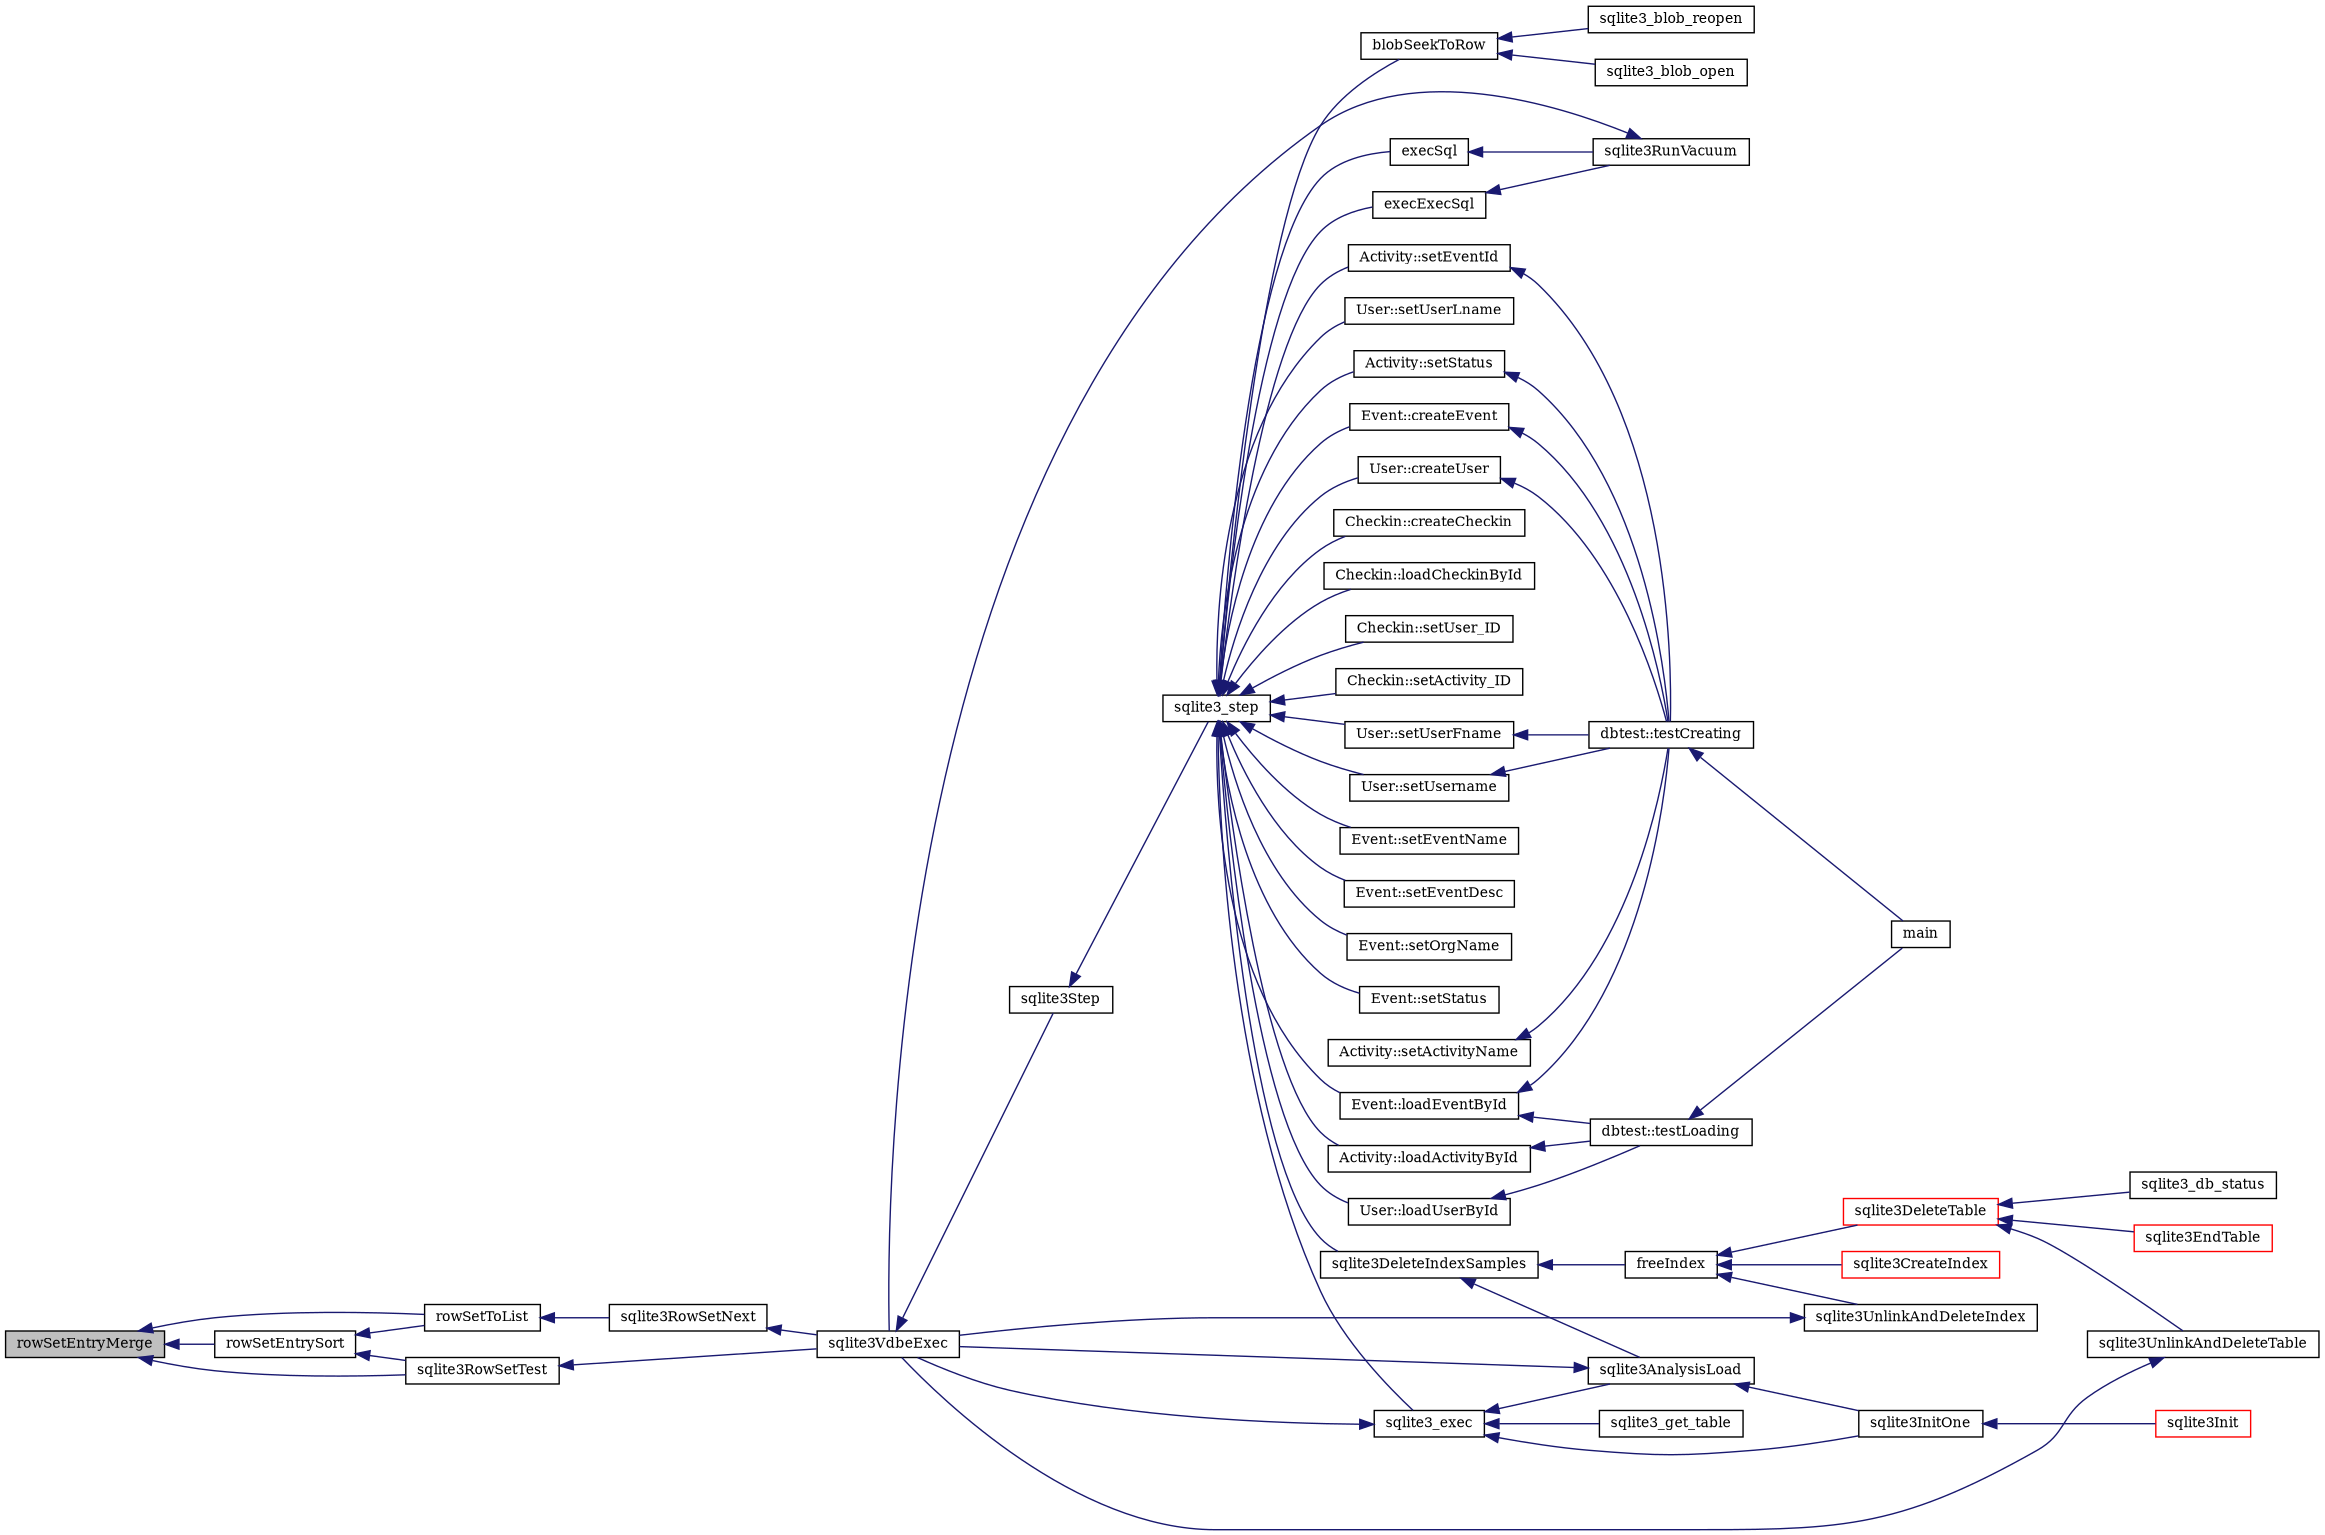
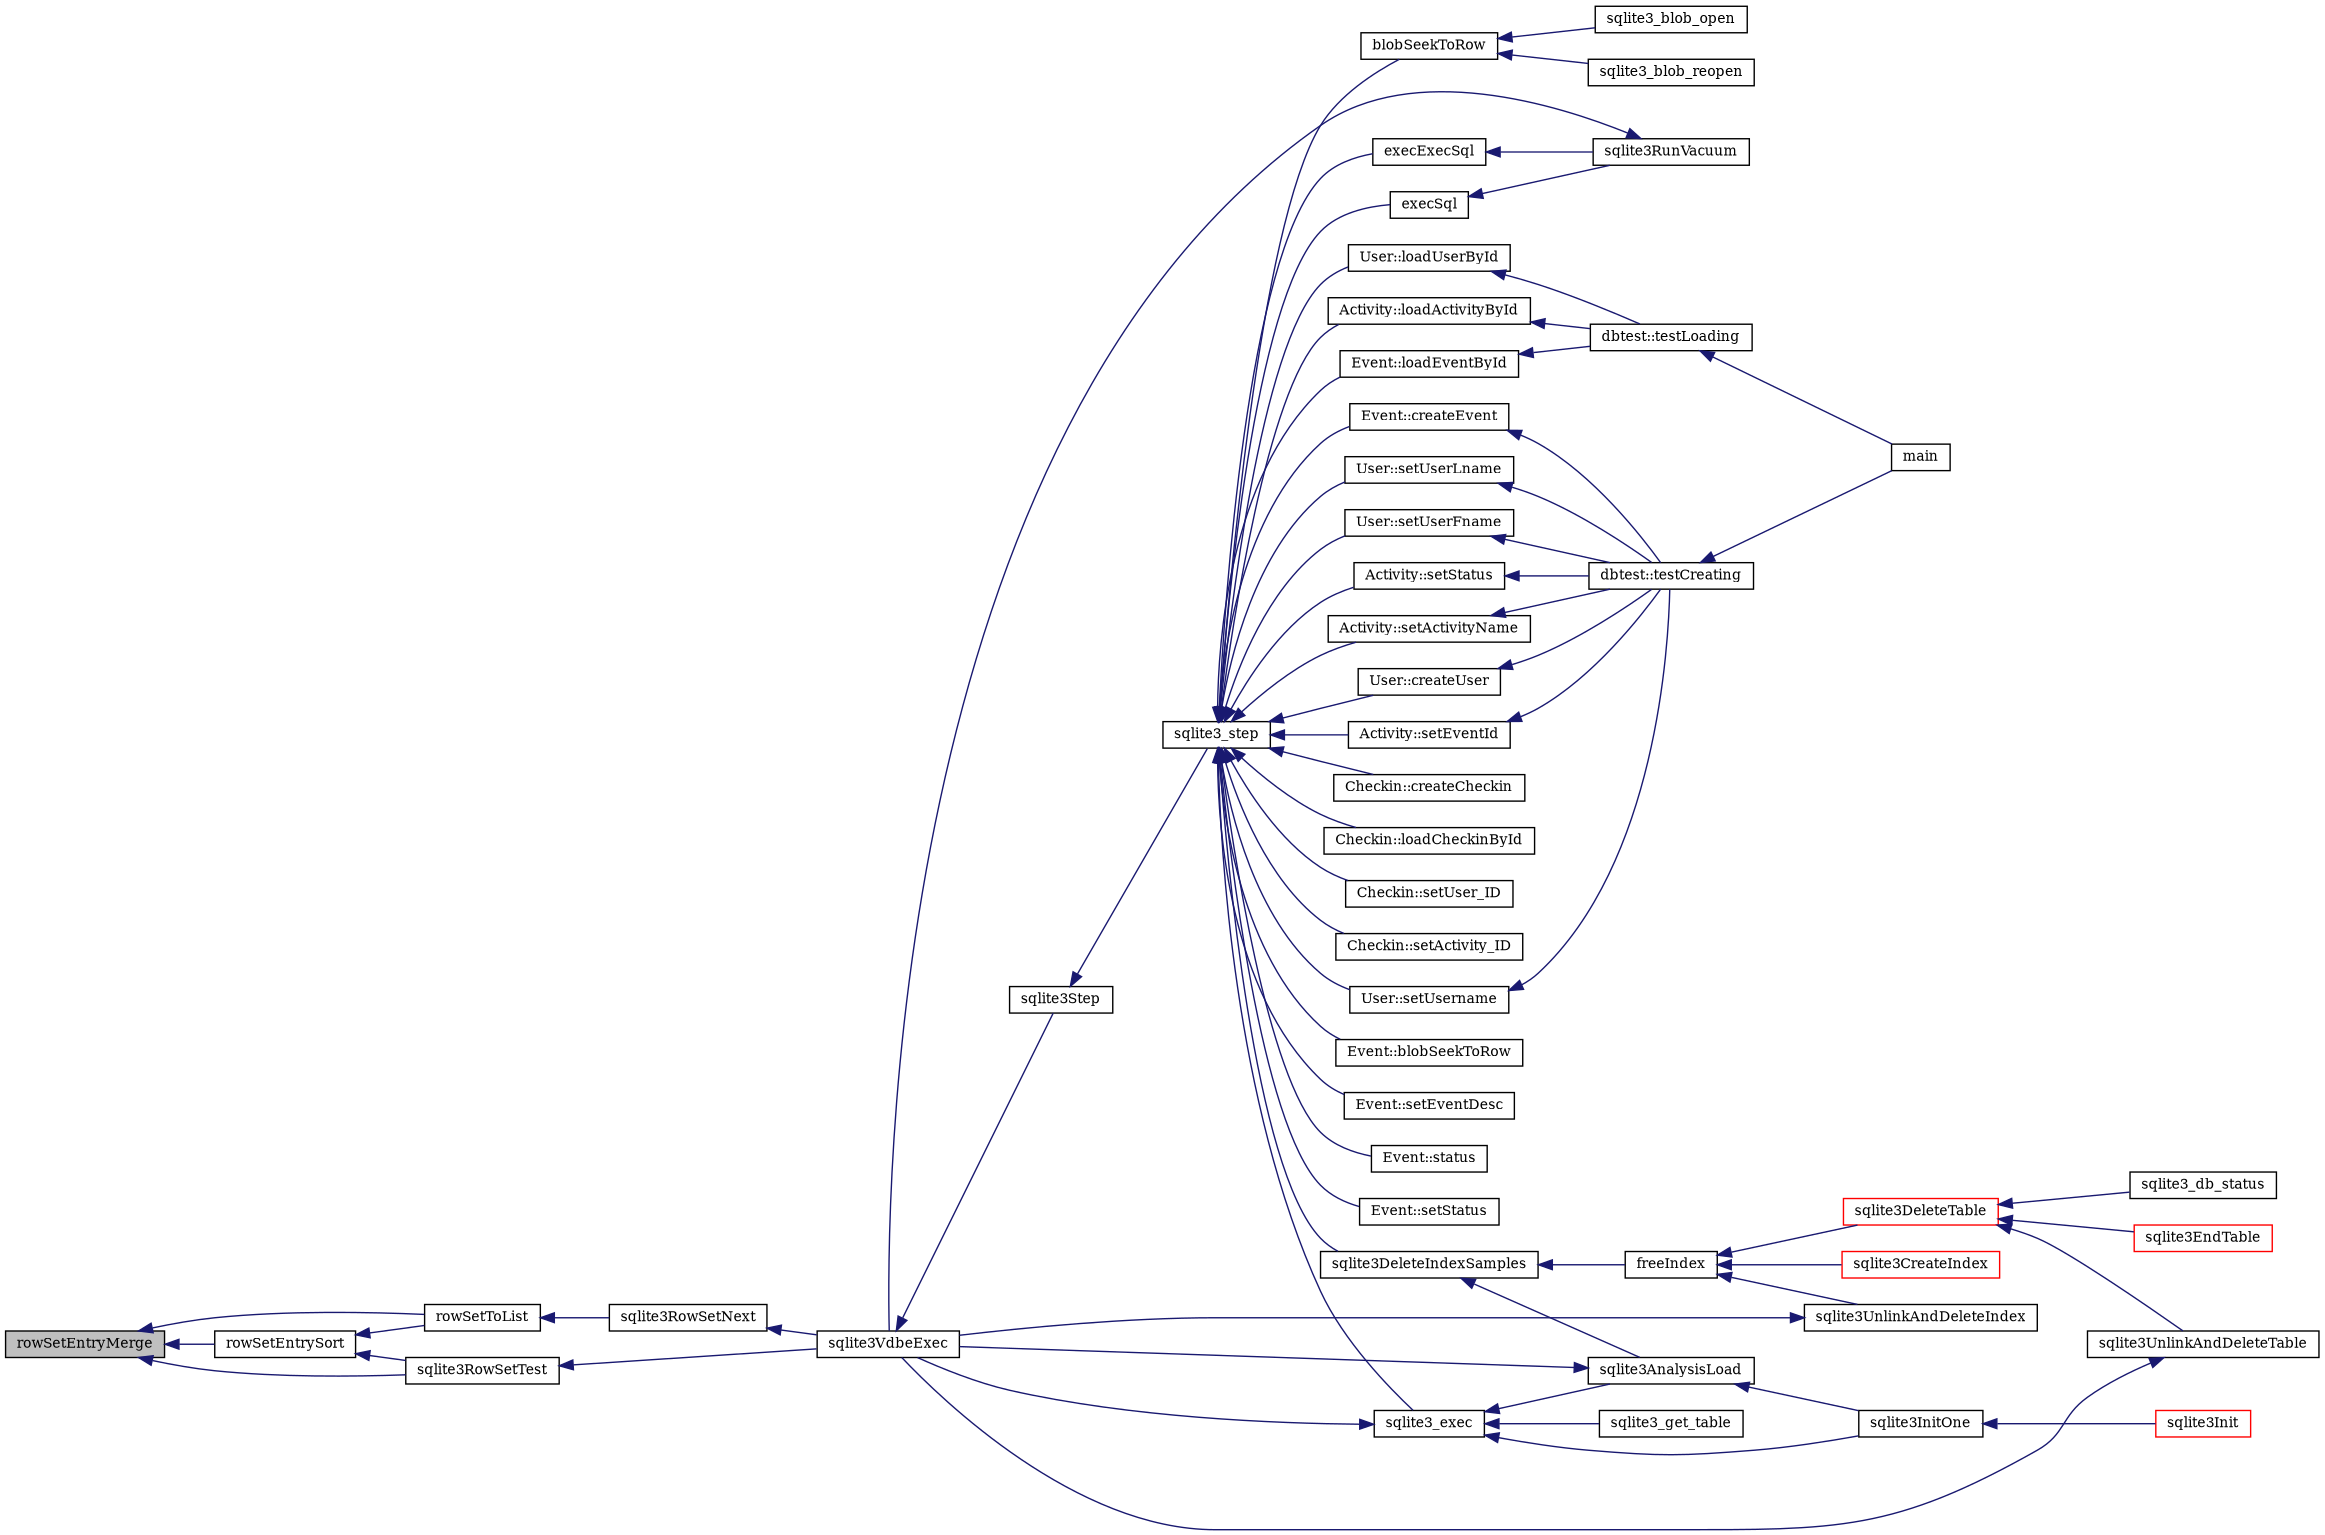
none -> (1295, 670)
(1429, 841) -> (1429, 1053)
(1630, 930) -> (1585, 520)
(1429, 947) -> (1429, 1159)
